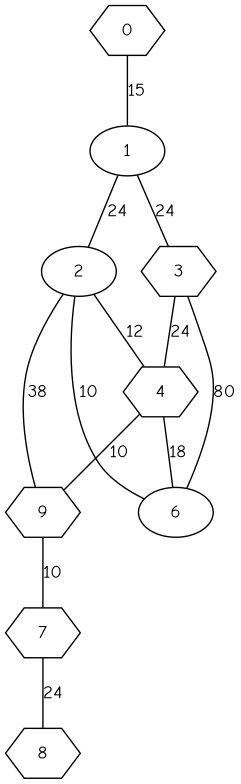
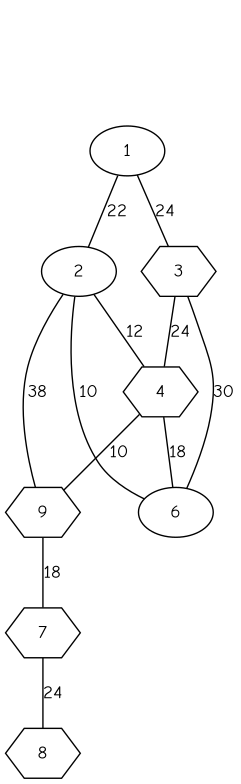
(127, 30) -> none
(118, 211) -> (118, 211)
(224, 392) -> (224, 392)
(53, 573) -> (53, 573)
